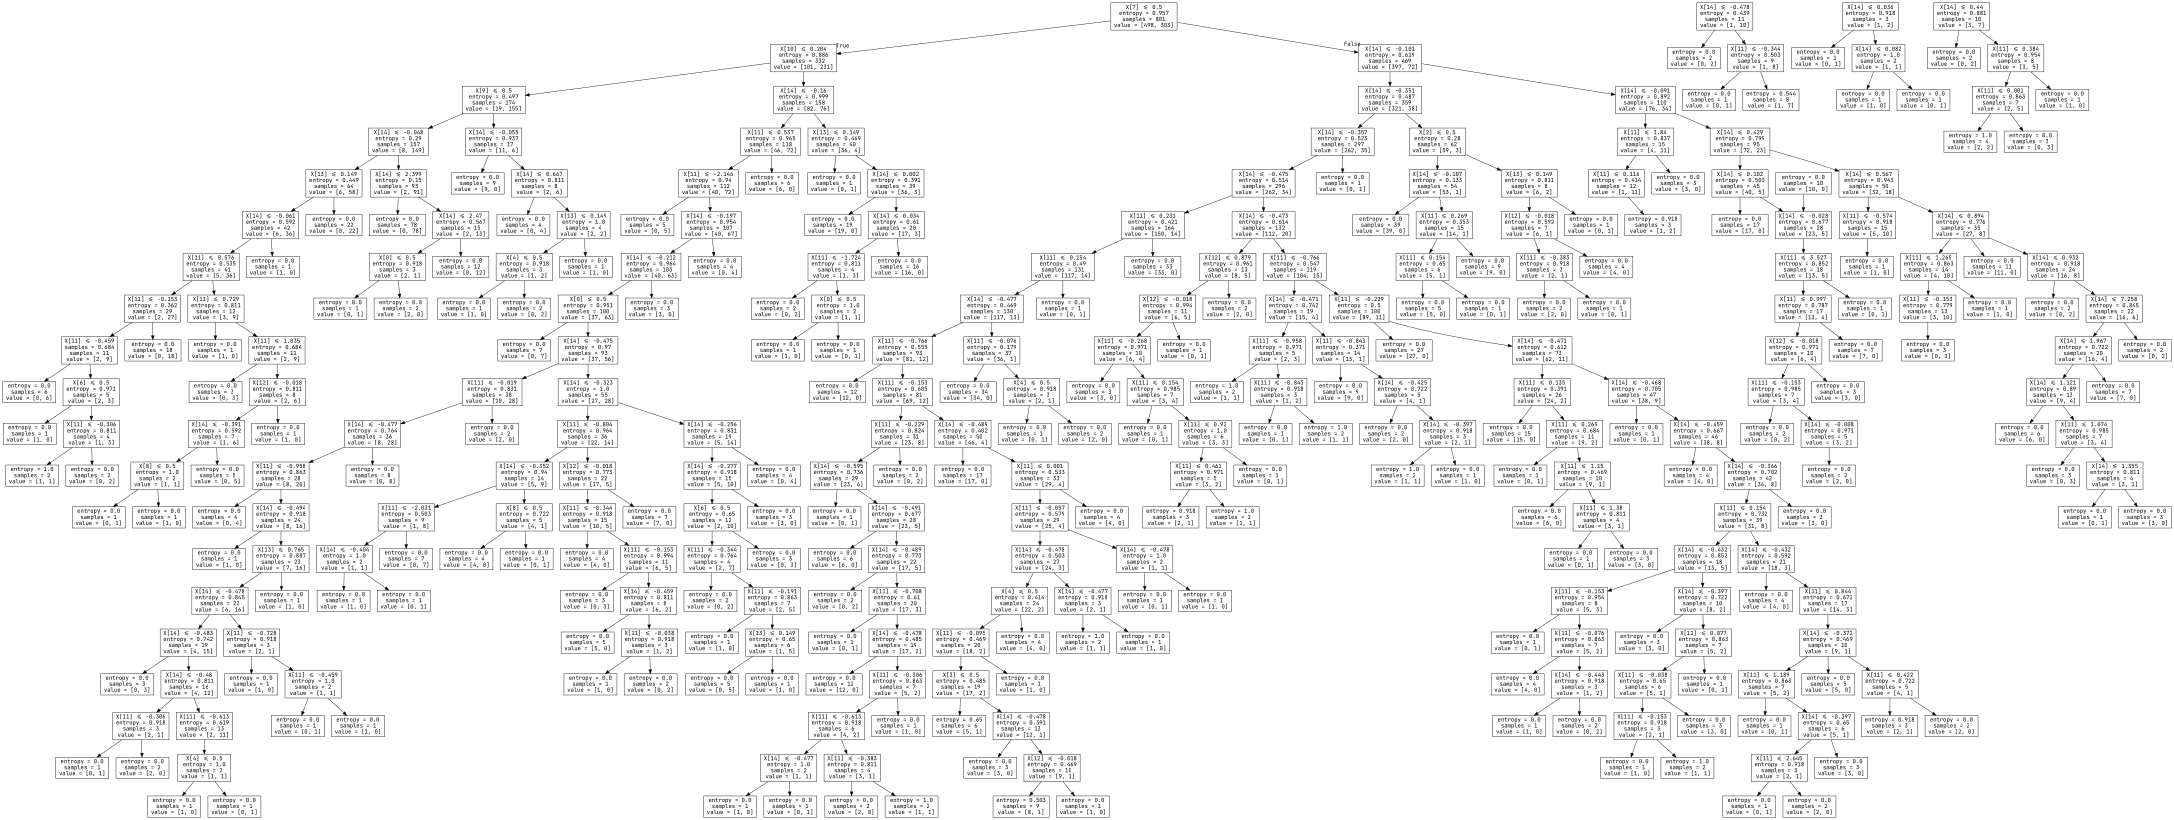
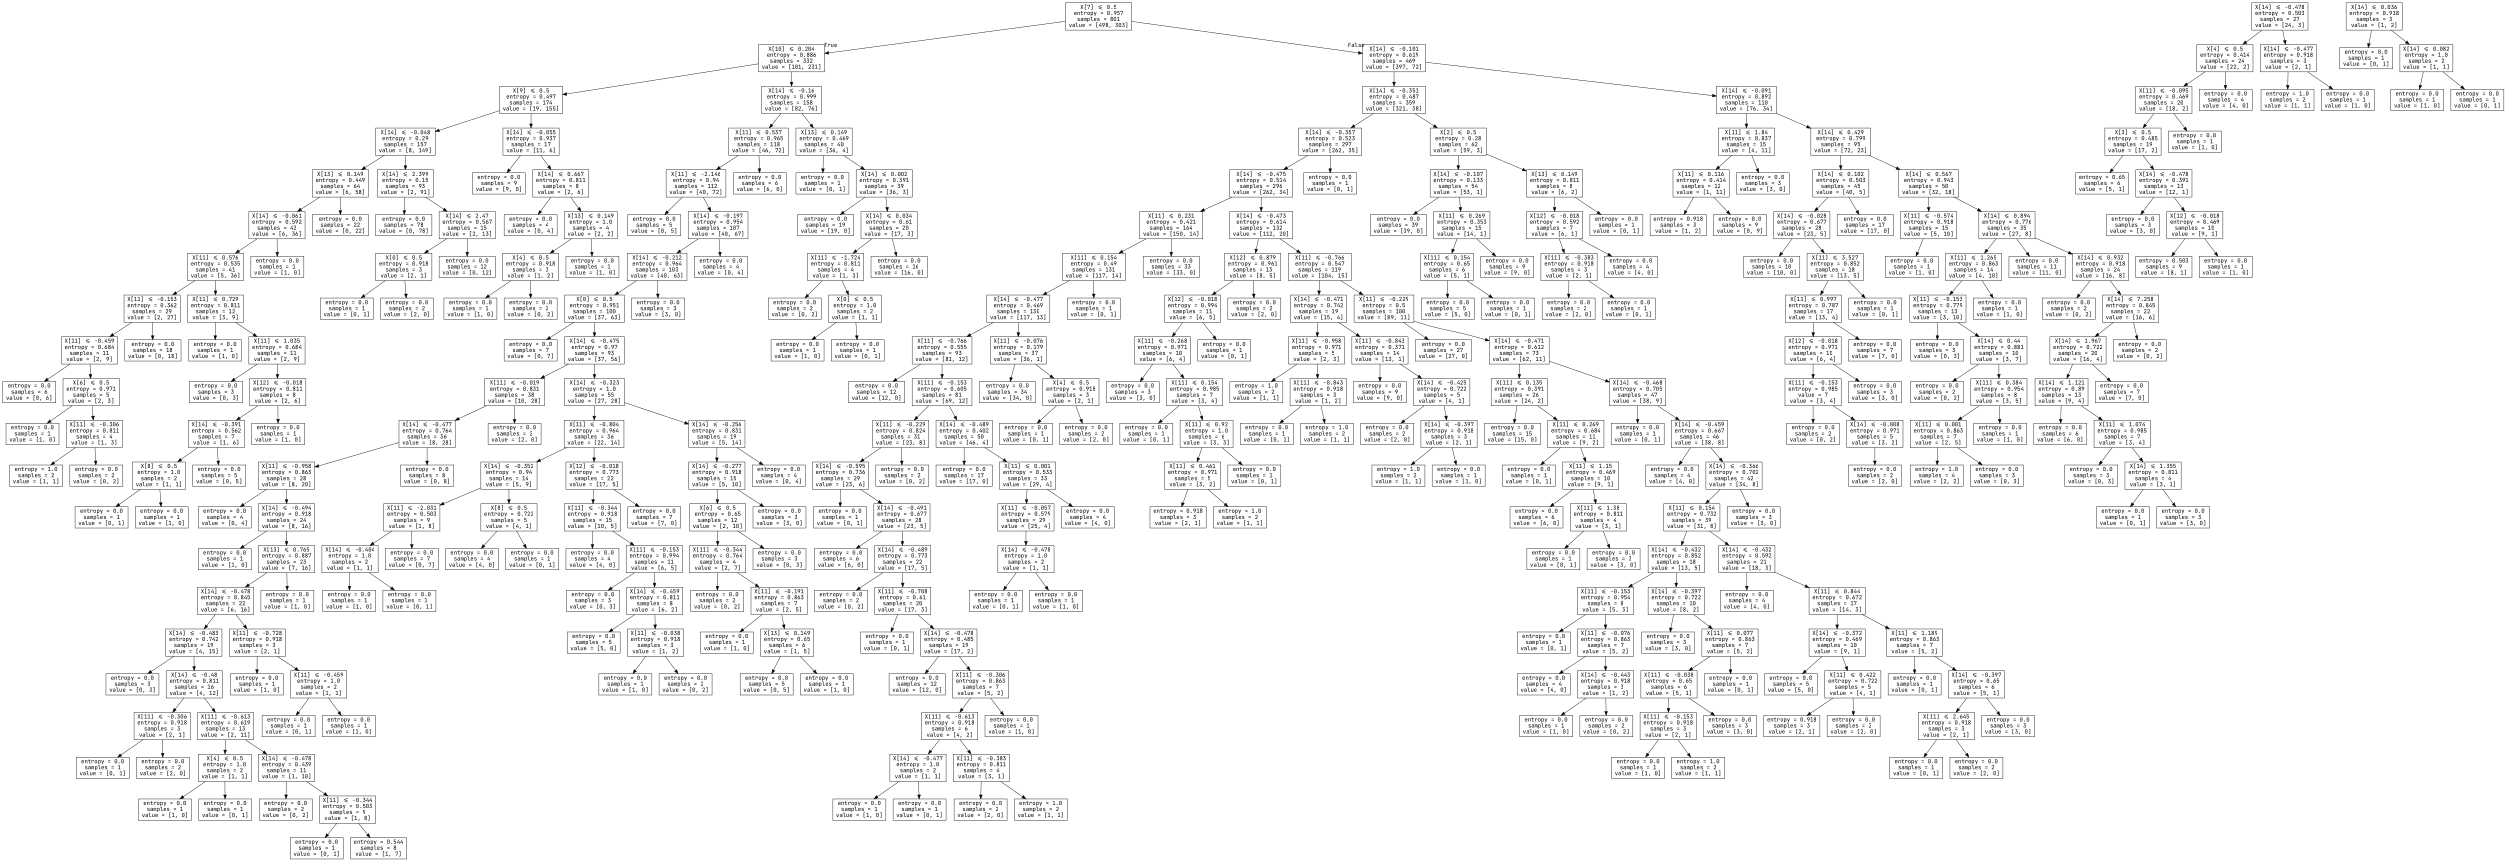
(1803, 201) -> (1787, 246)
none -> (1740, 225)
none -> (1967, 328)
(90, 350) -> (90, 350)
(1776, 392) -> (1813, 392)
(216, 434) -> (216, 434)
(1040, 536) -> none
(1799, 662) -> (1874, 621)
none -> (254, 746)
